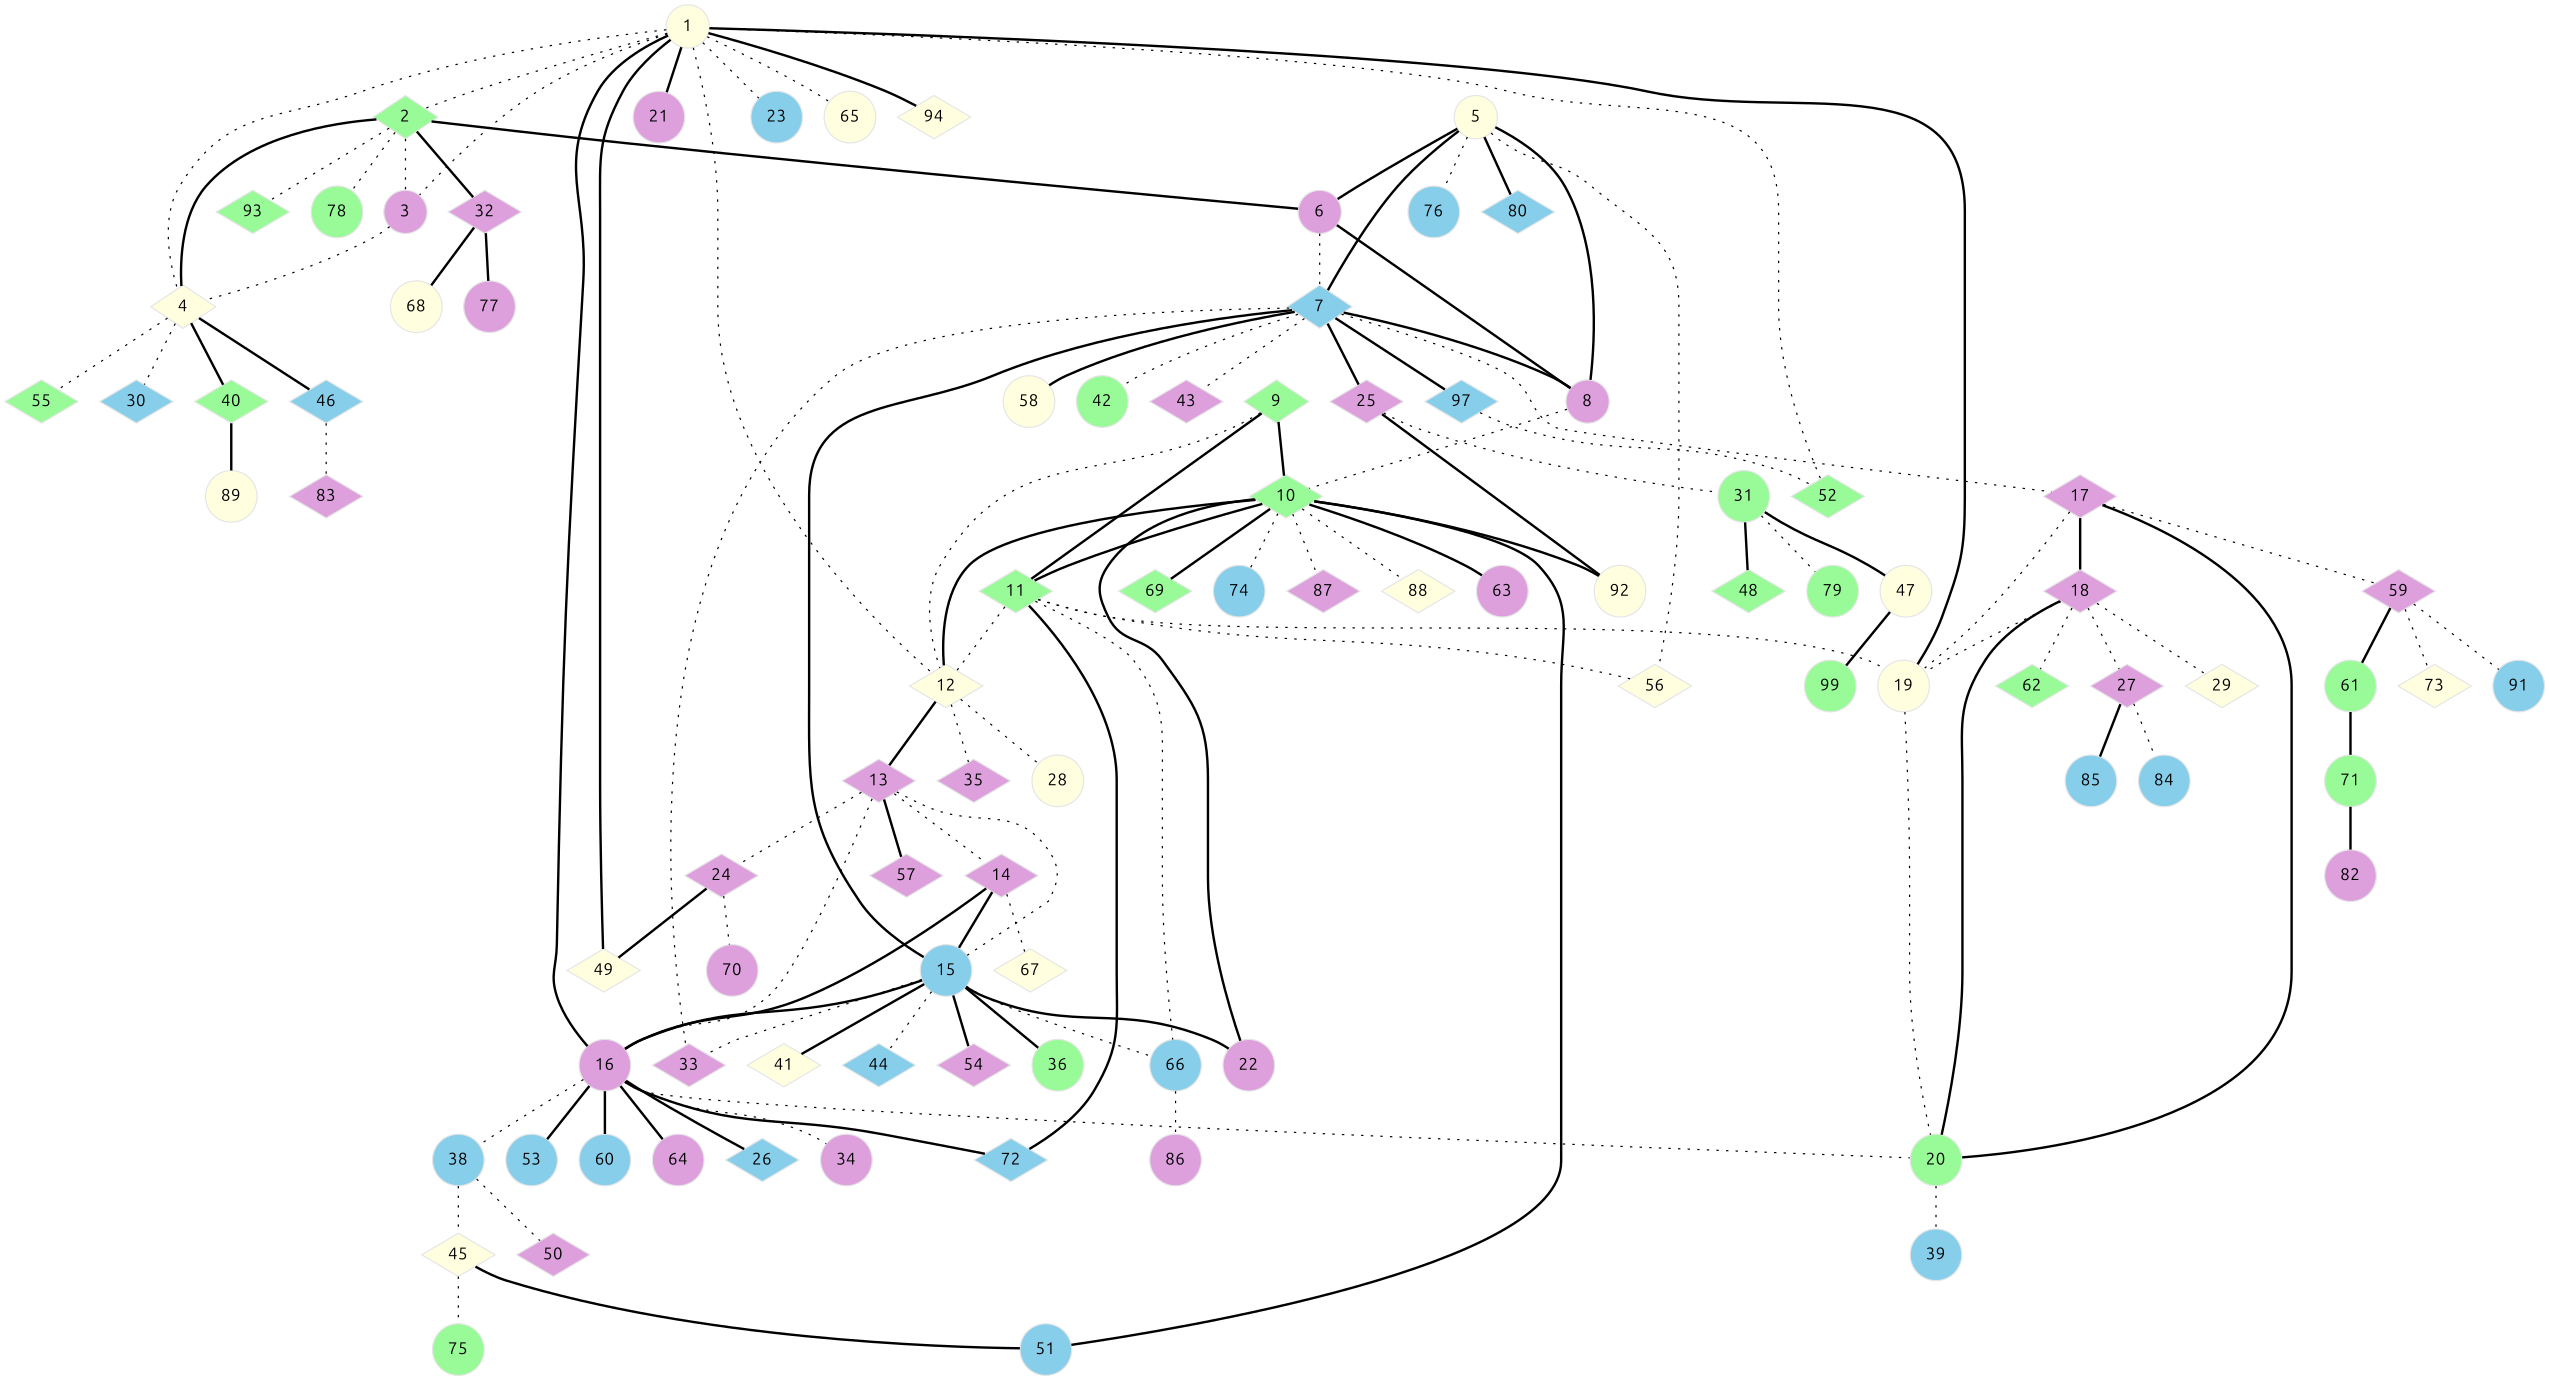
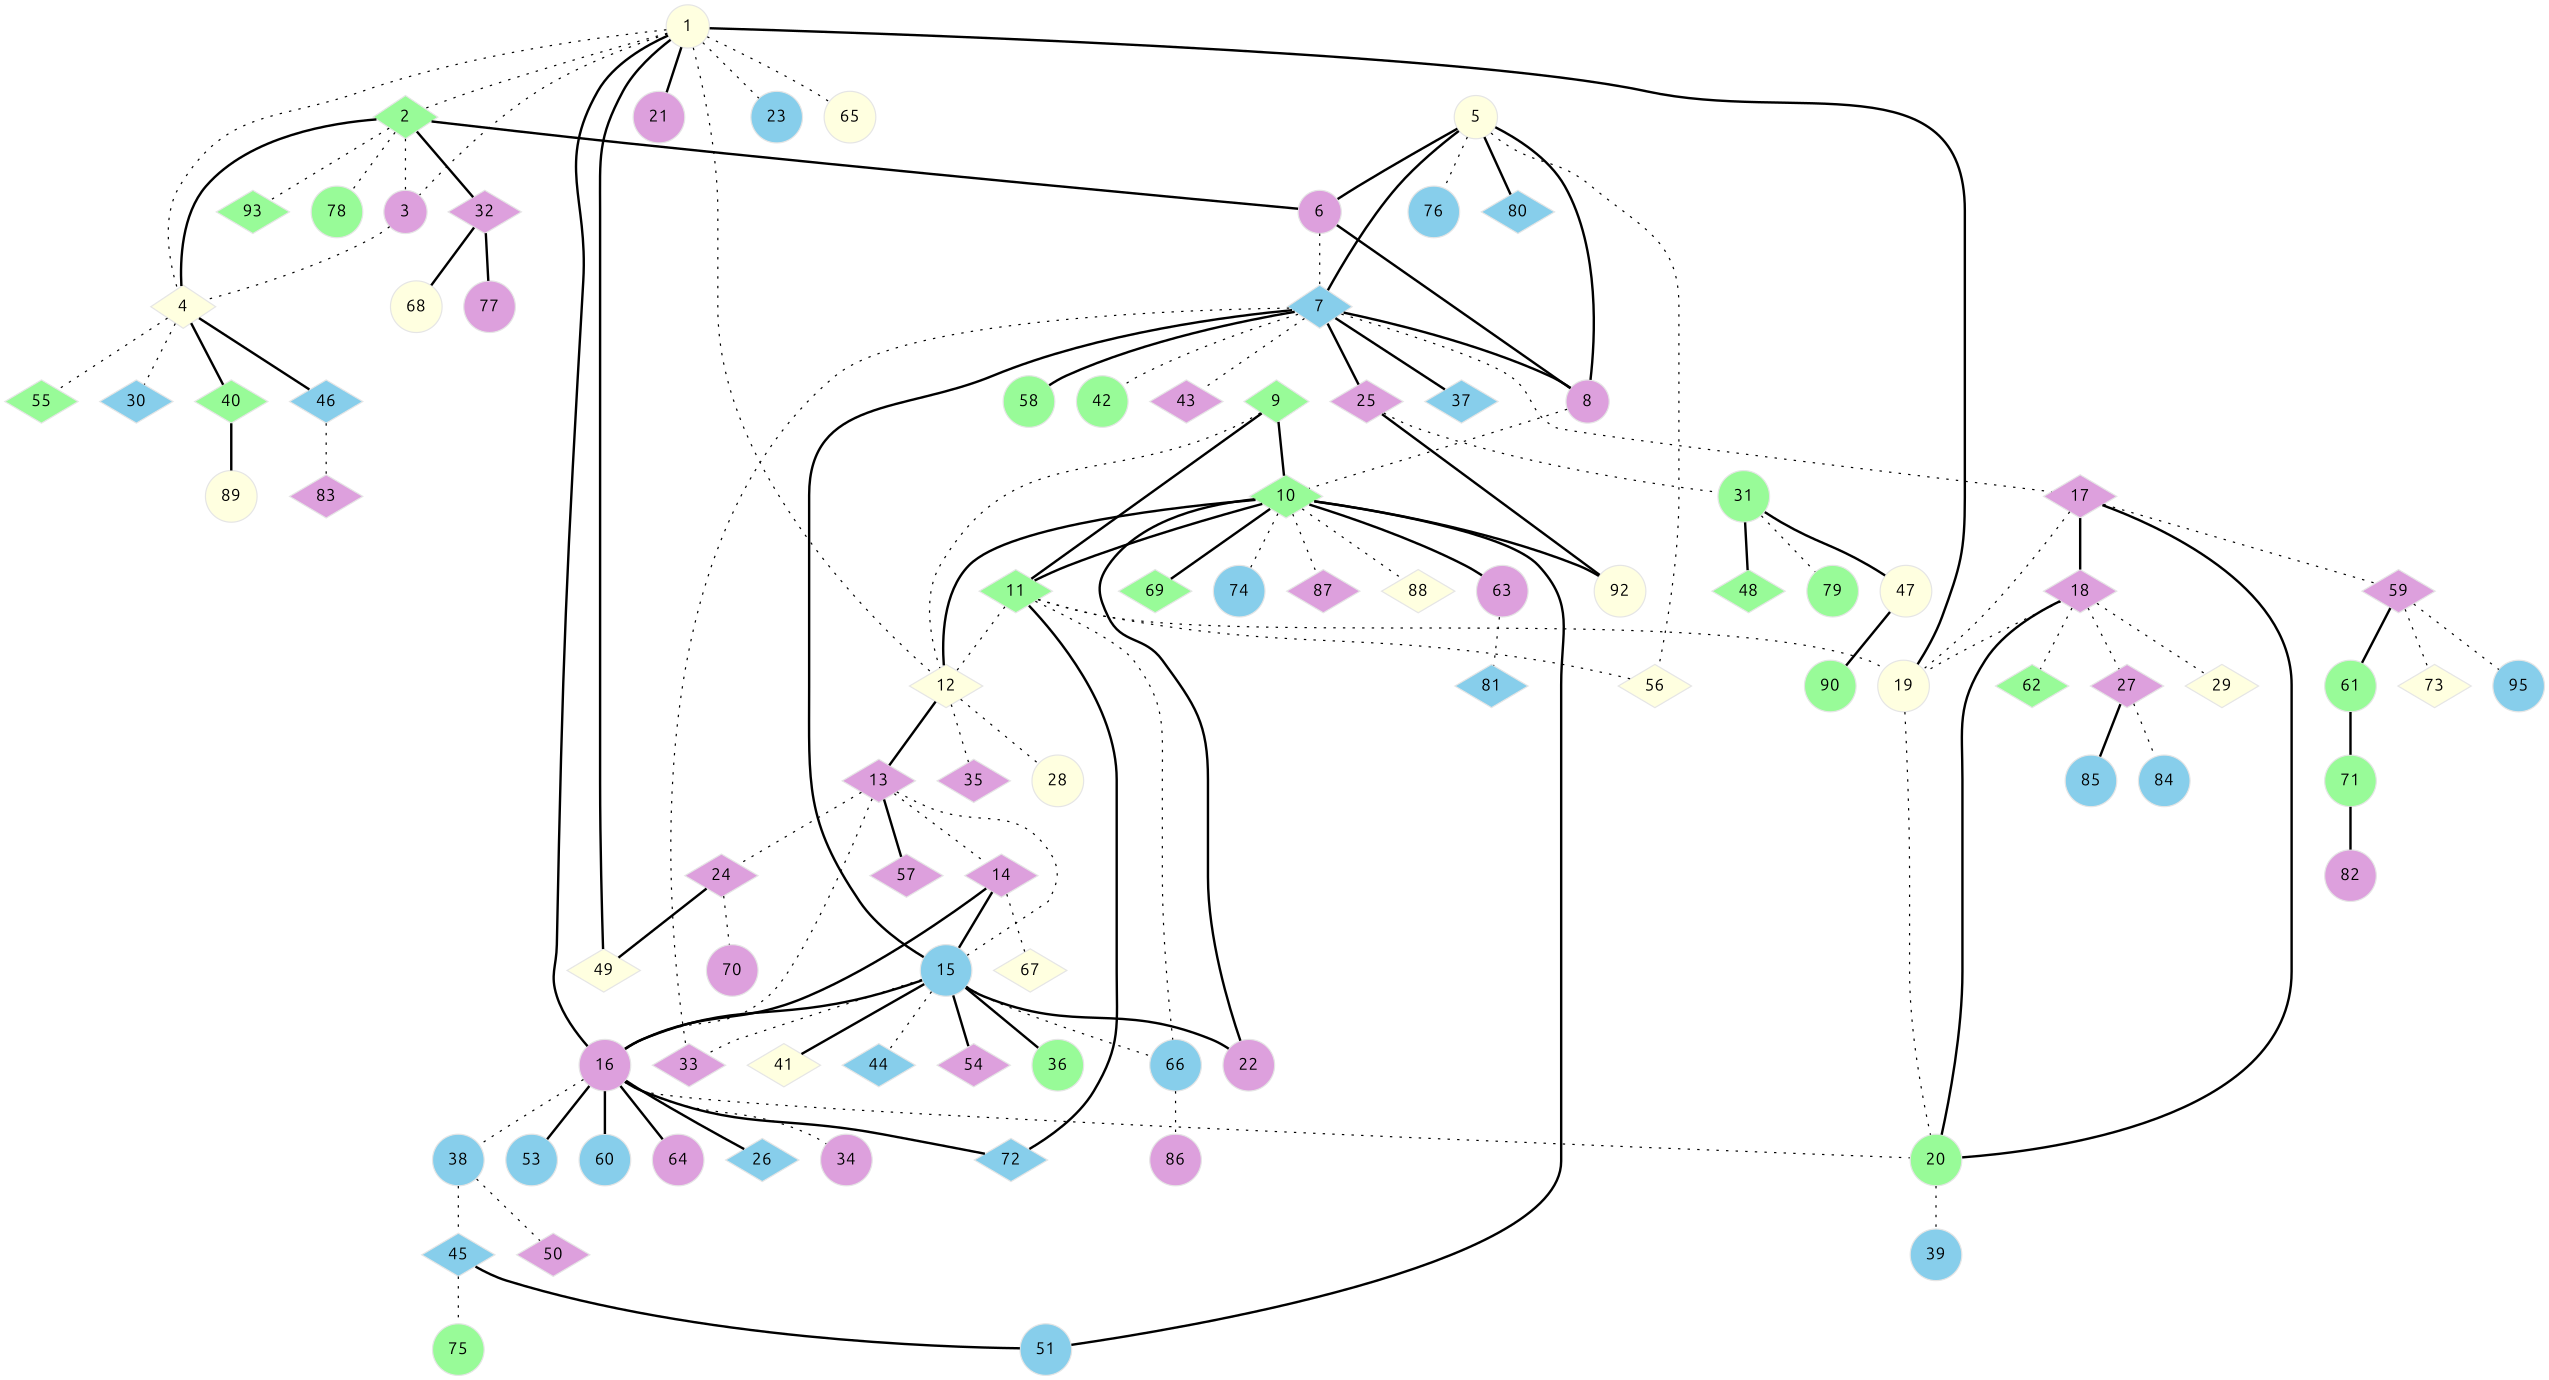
(934, 117) -> none
(1029, 401) -> (1029, 401)
(1461, 401) -> (1461, 401)
(1828, 496) -> none
none -> (1492, 686)
(1830, 686) -> (1830, 686)
(2519, 686) -> (2519, 686)
(458, 1255) -> (458, 1255)
